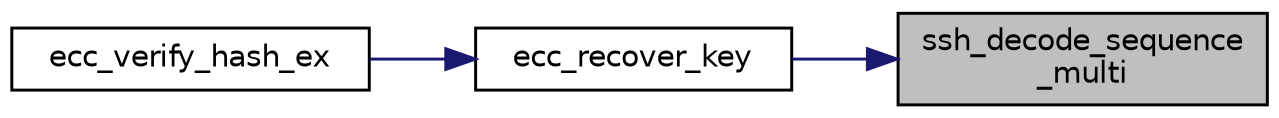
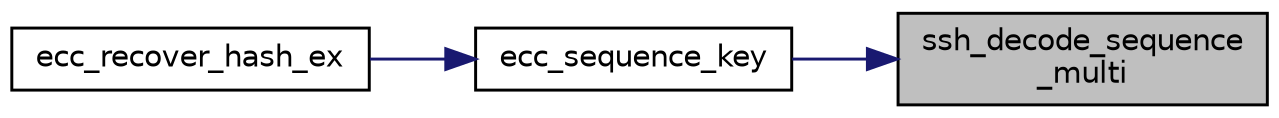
(191, 59) -> (191, 59)
(634, 59) -> (634, 59)
